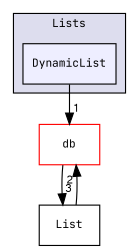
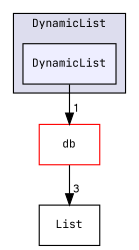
(69, 24) -> (69, 24)
(77, 191) -> none
